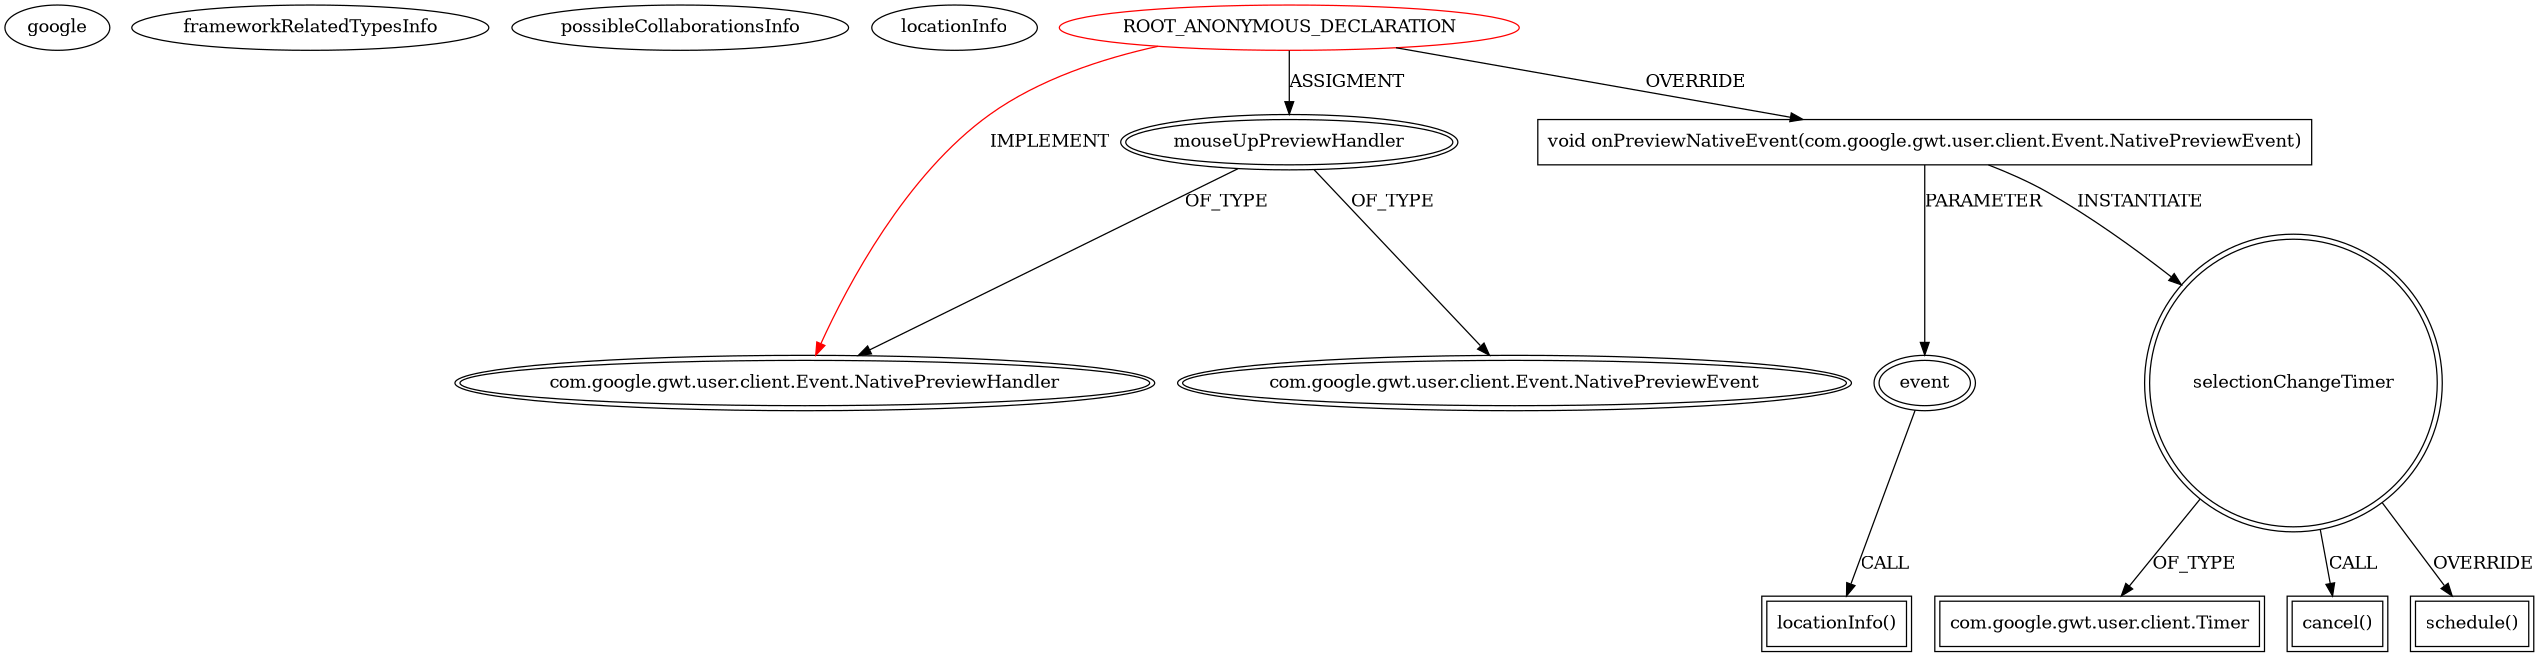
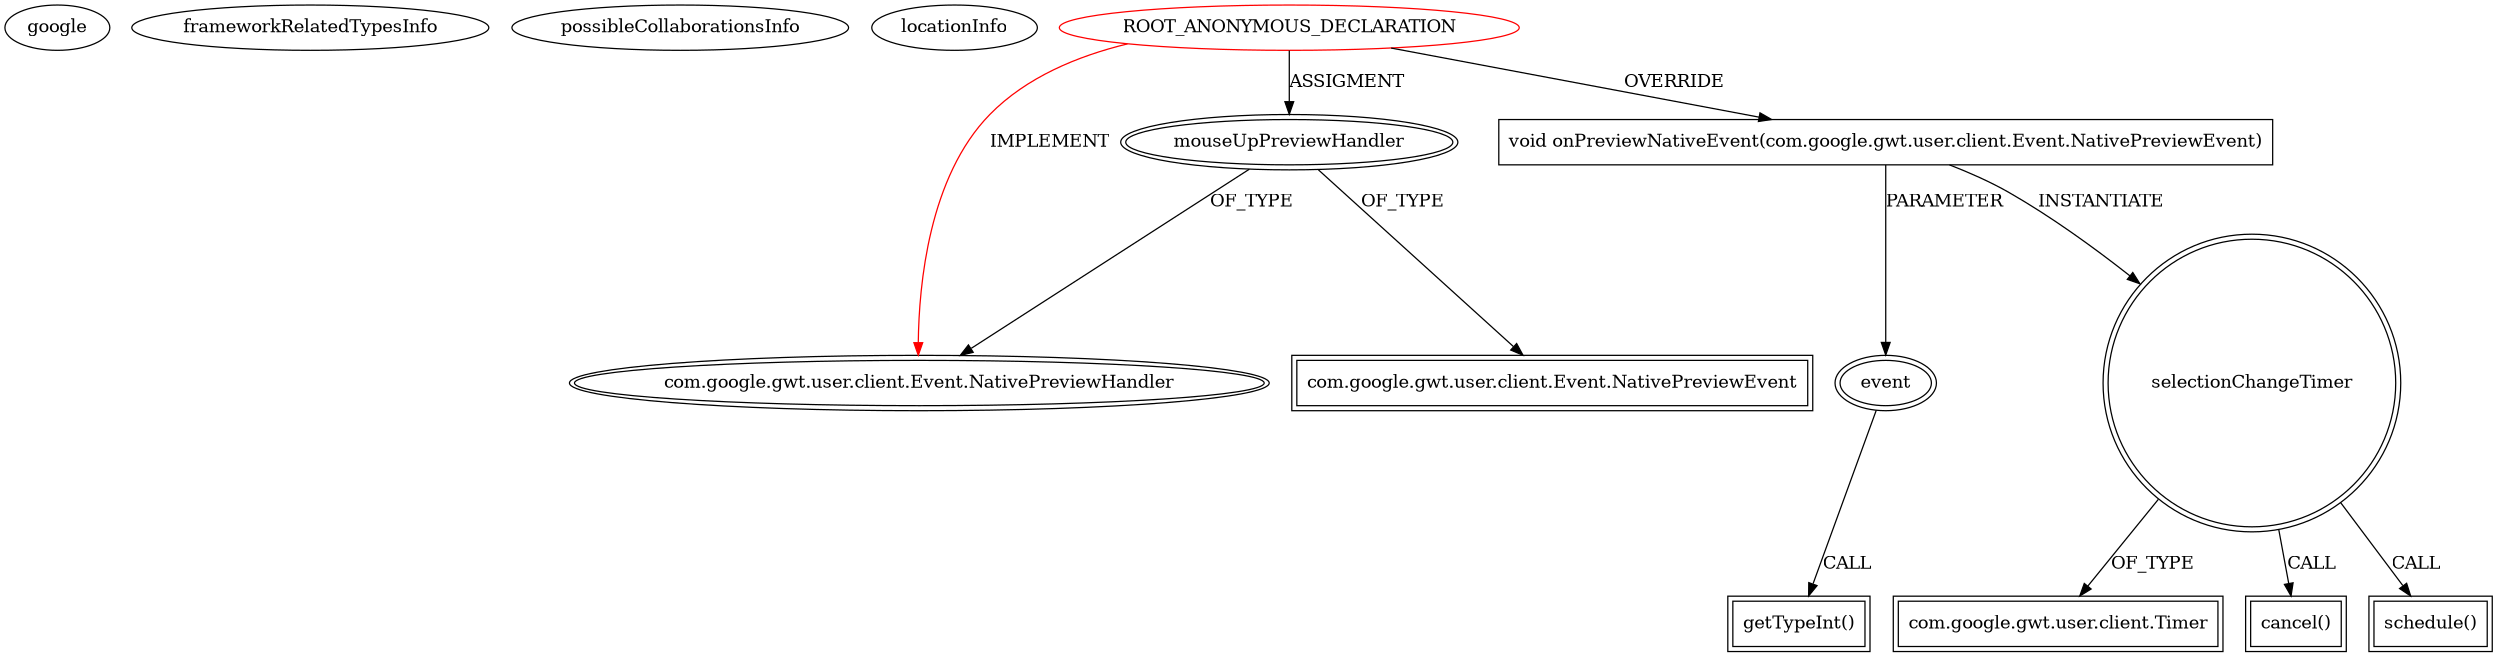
(1515, 383) -> (1552, 383)
(2483, 564) -> (2416, 564)
(1837, 624) -> (1799, 624)
